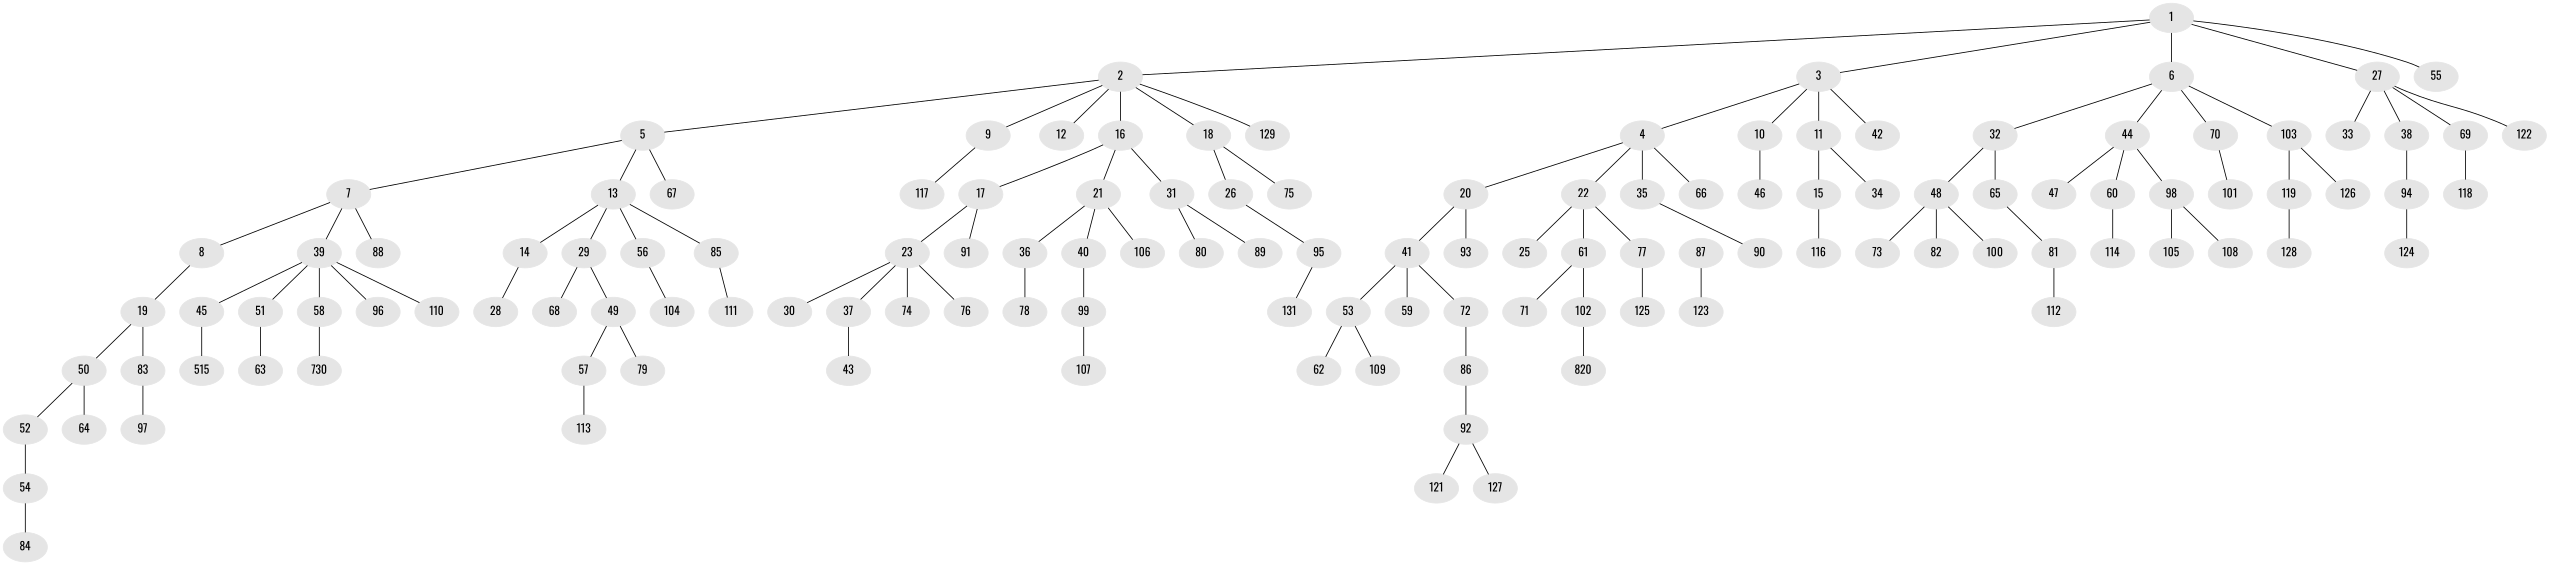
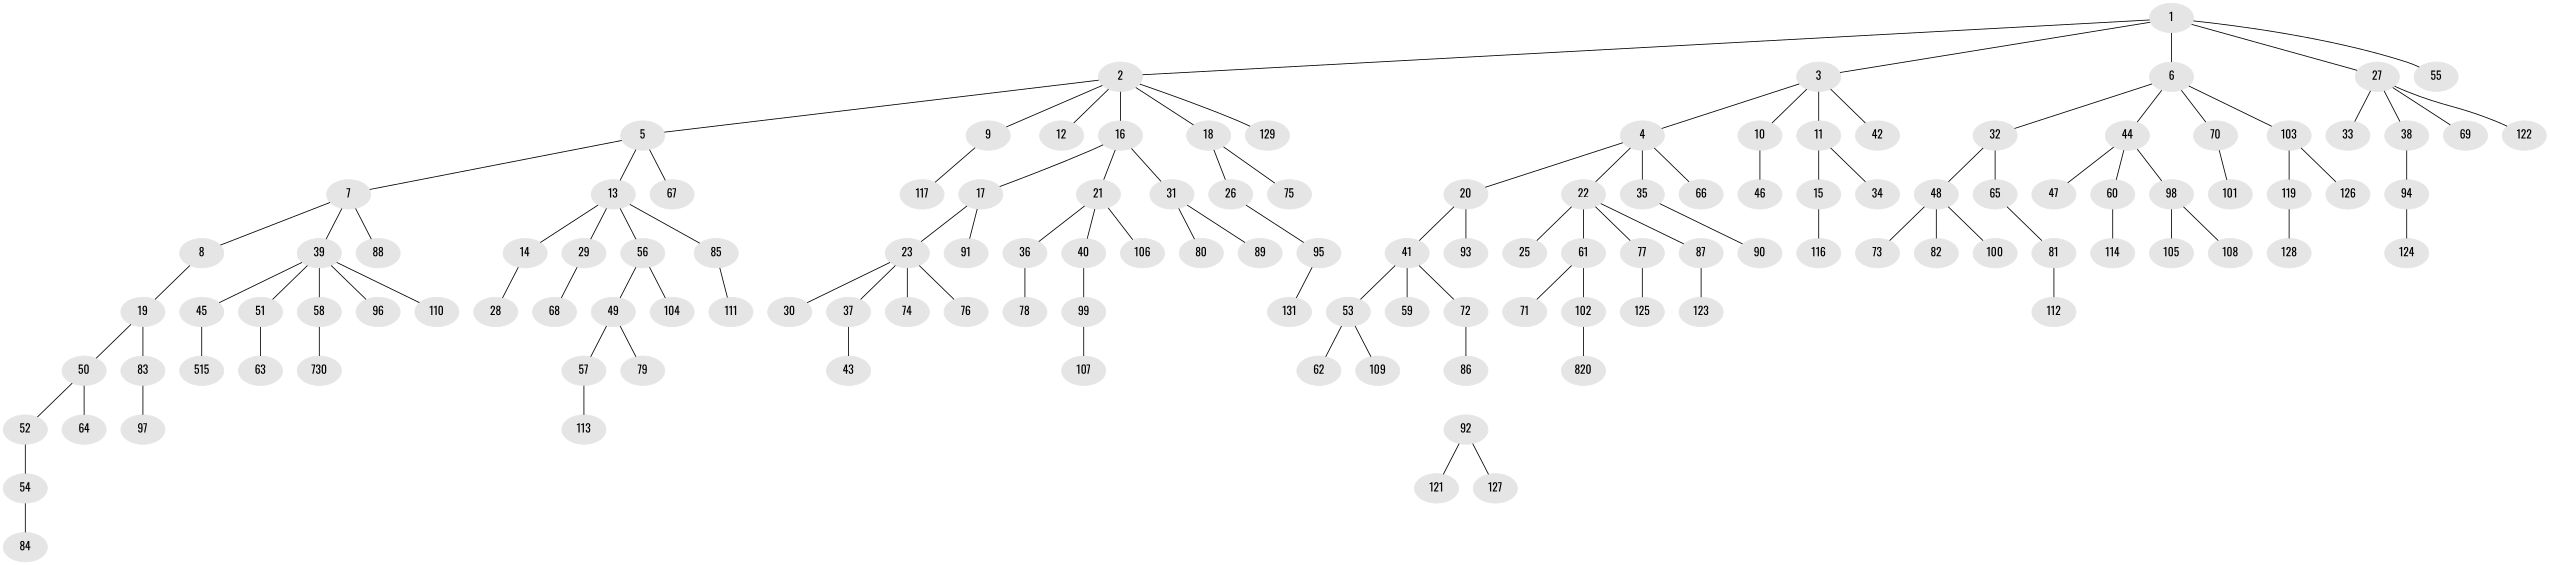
(2466, 194) -> none
none -> (1642, 224)
(599, 283) -> (628, 283)
(1466, 400) -> none
